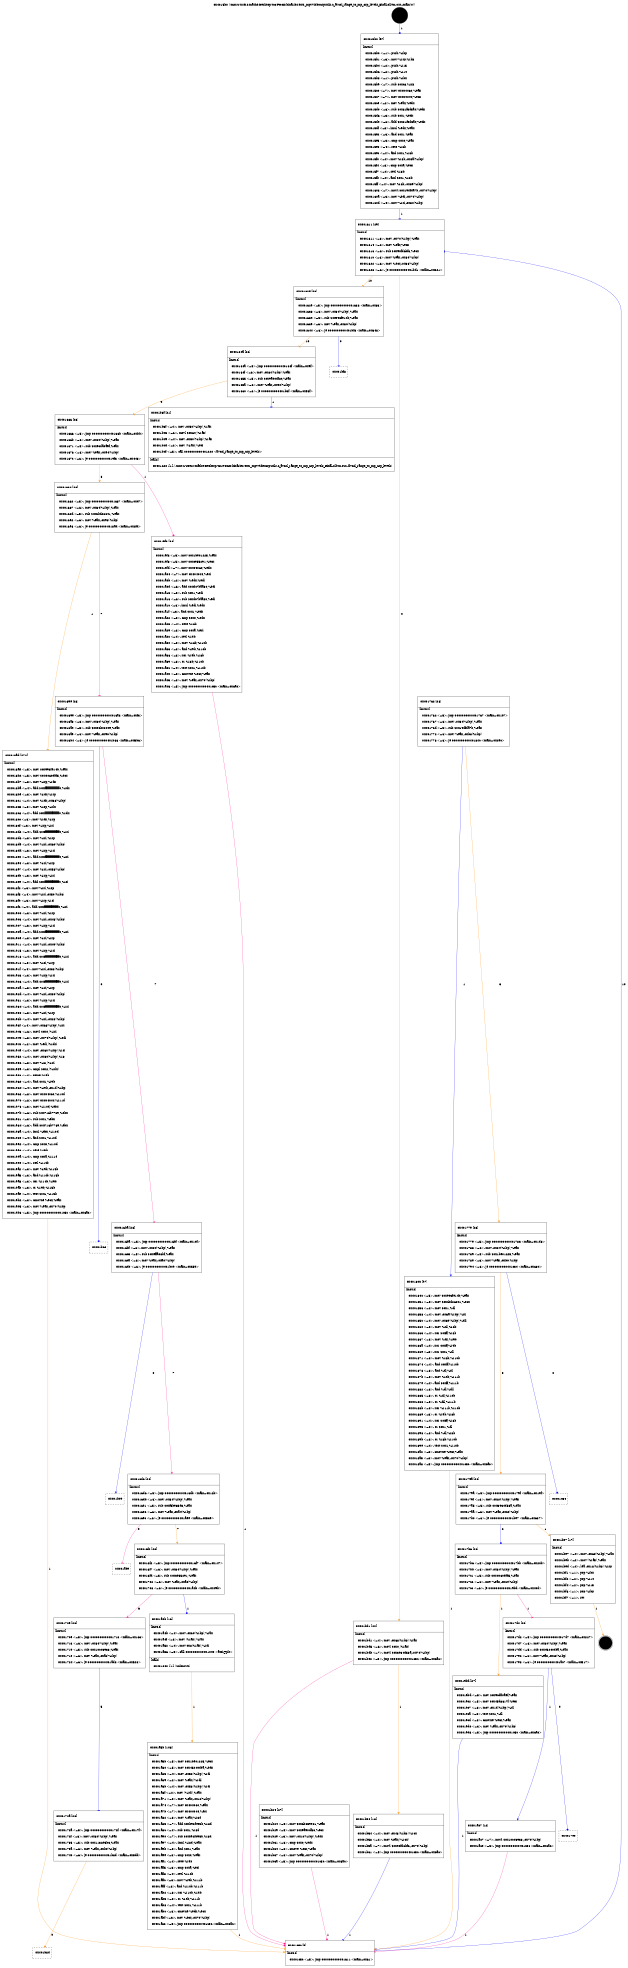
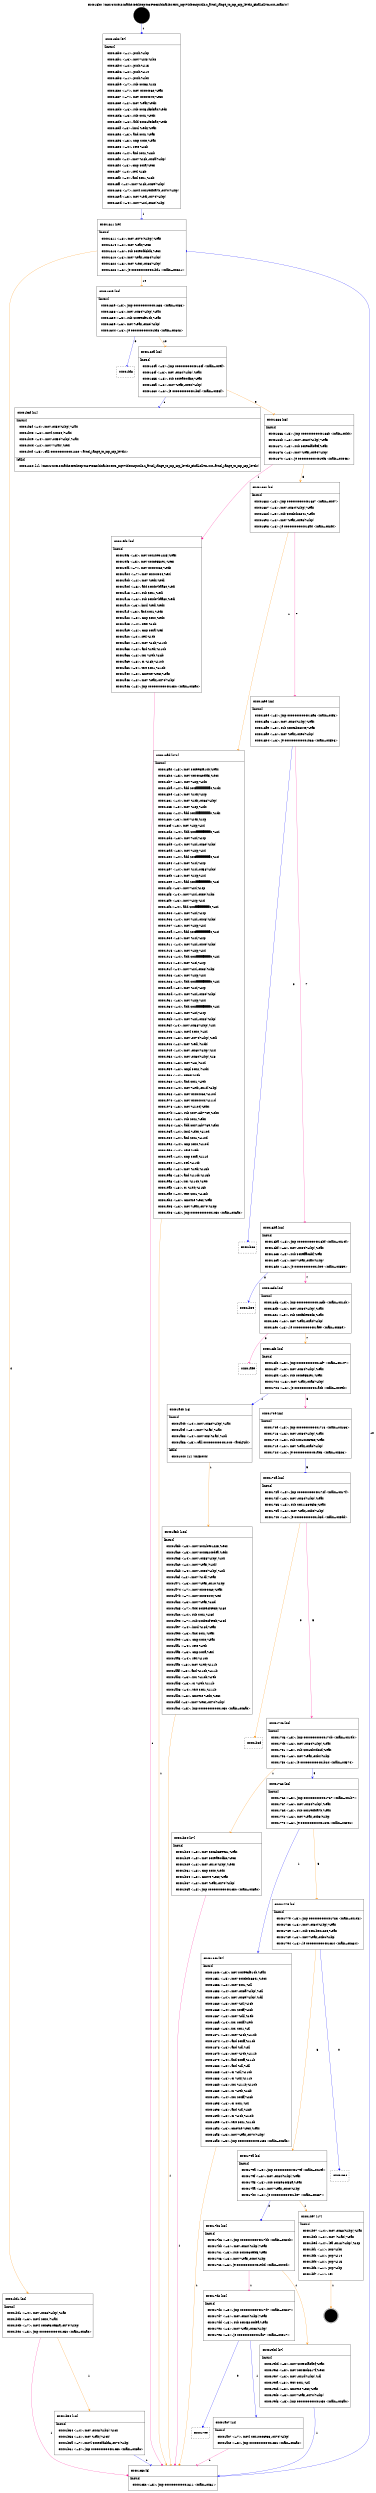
(482, 983) -> (315, 1864)
none -> (312, 1743)
